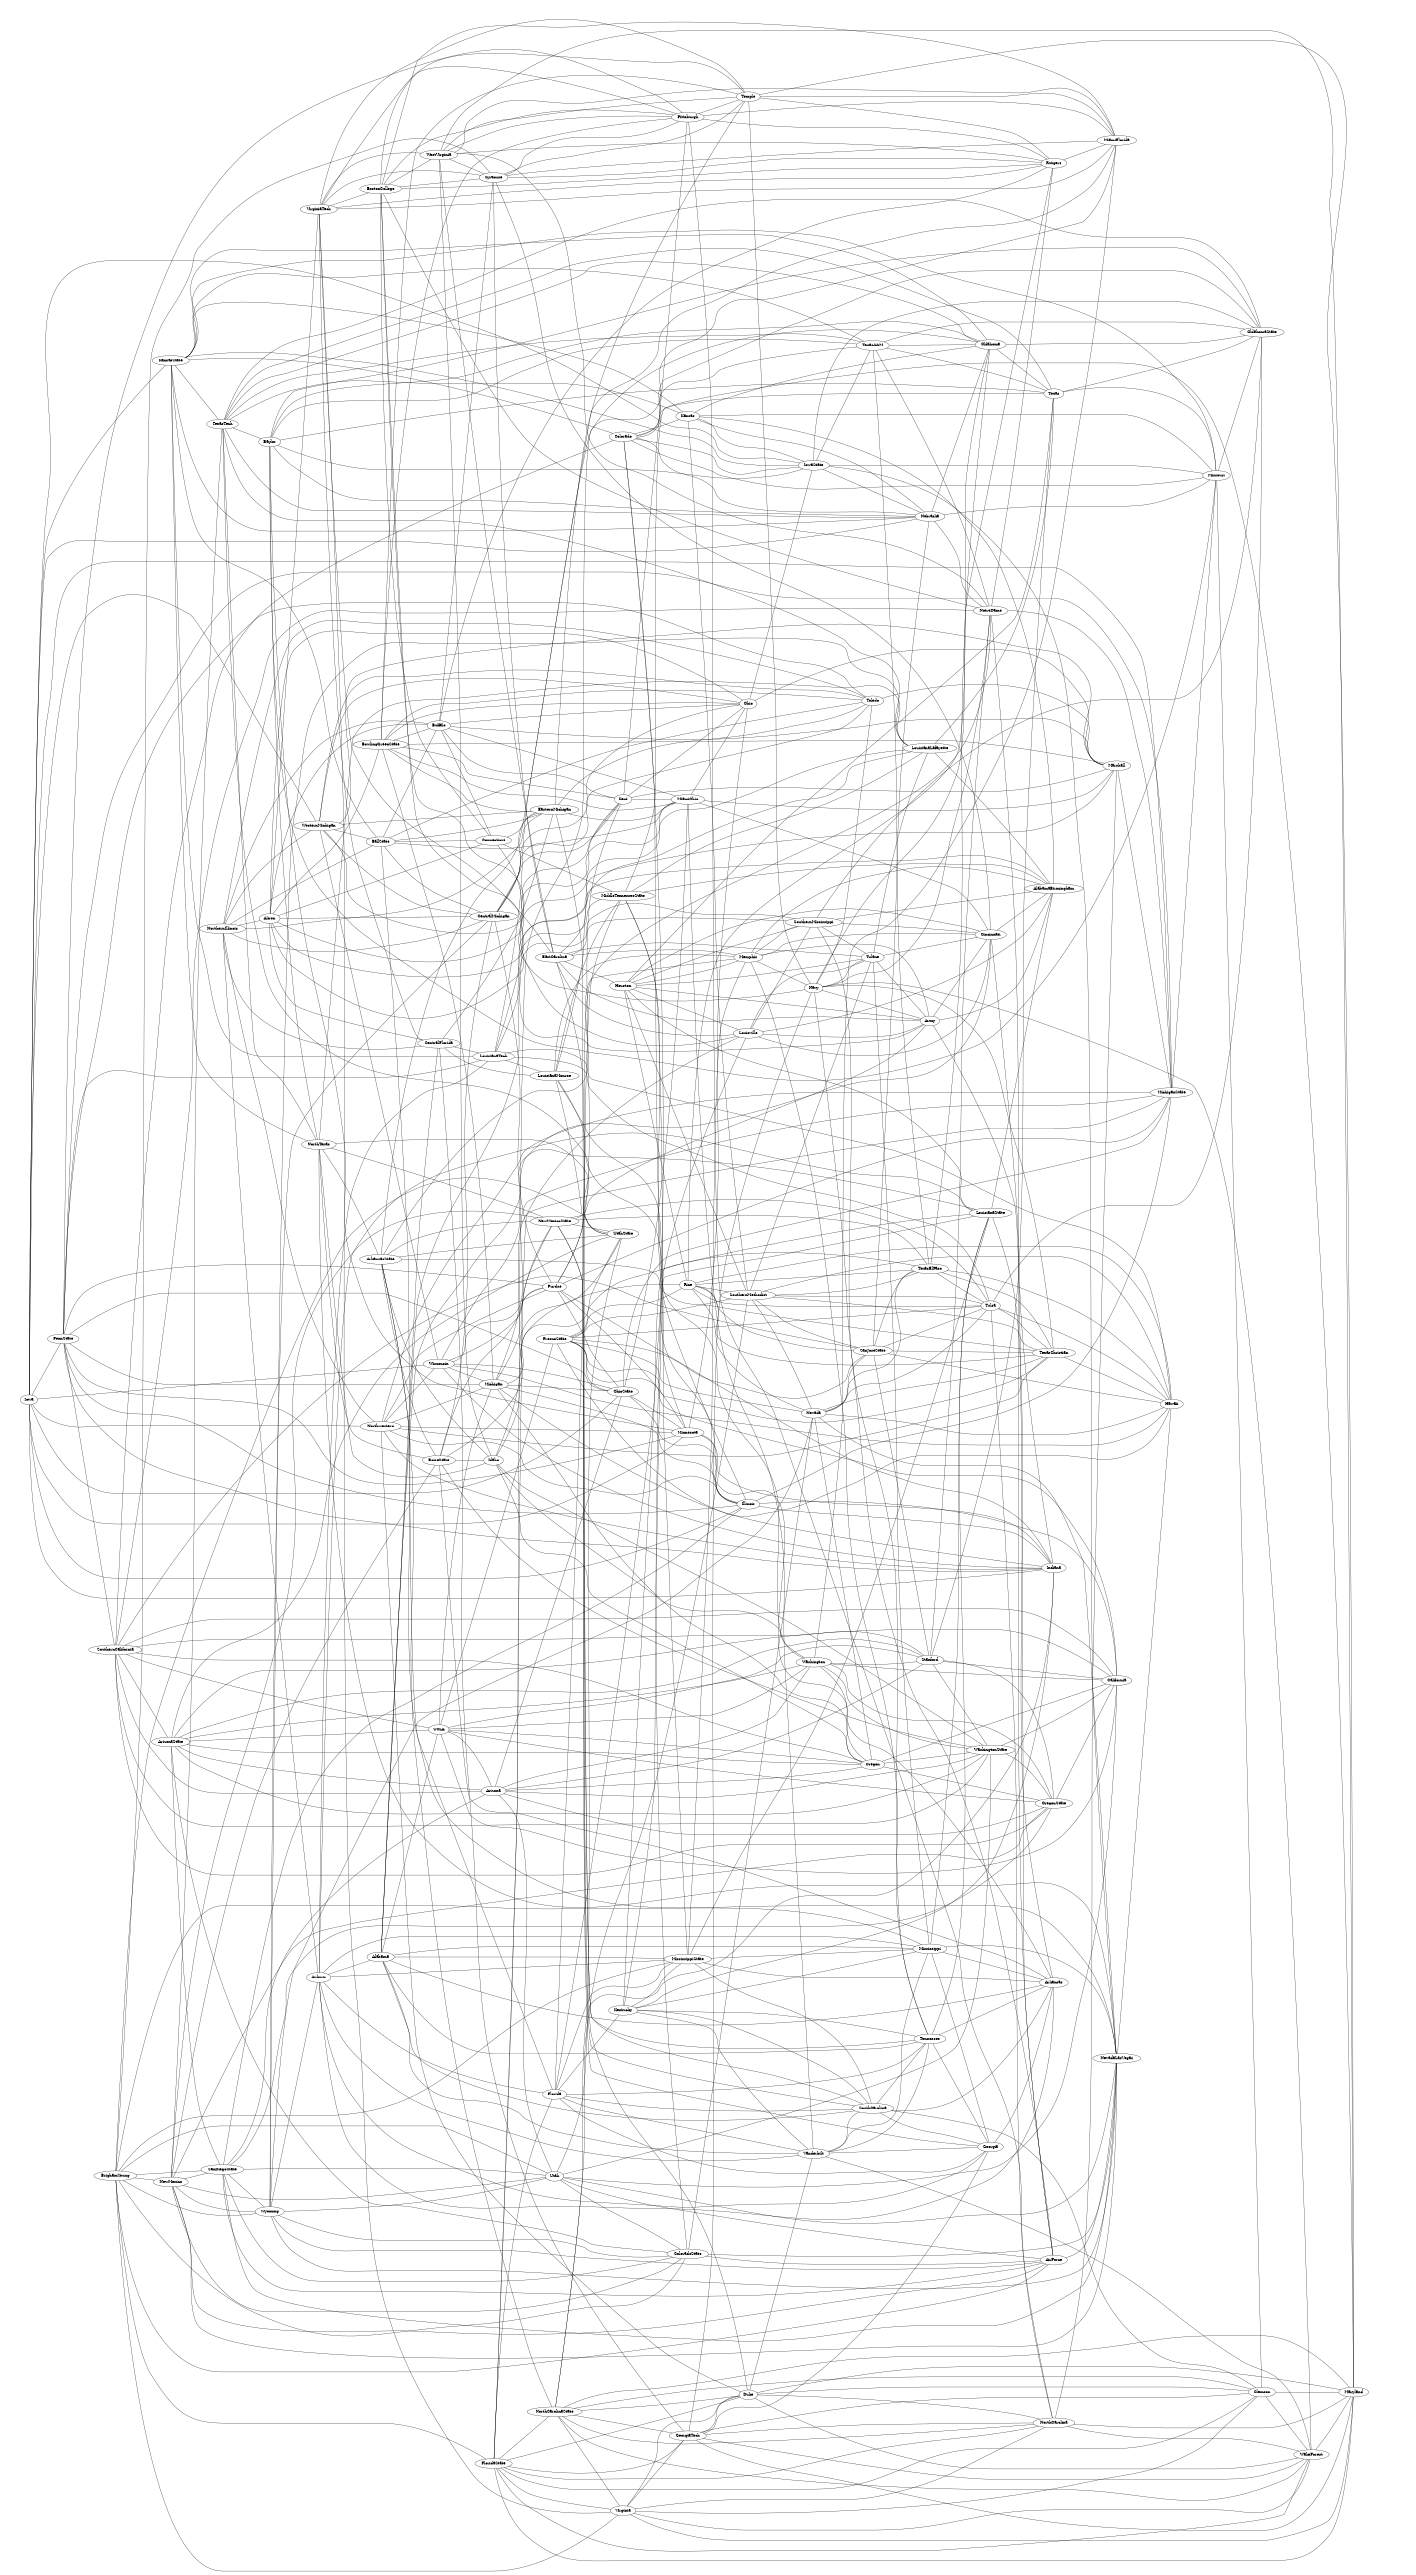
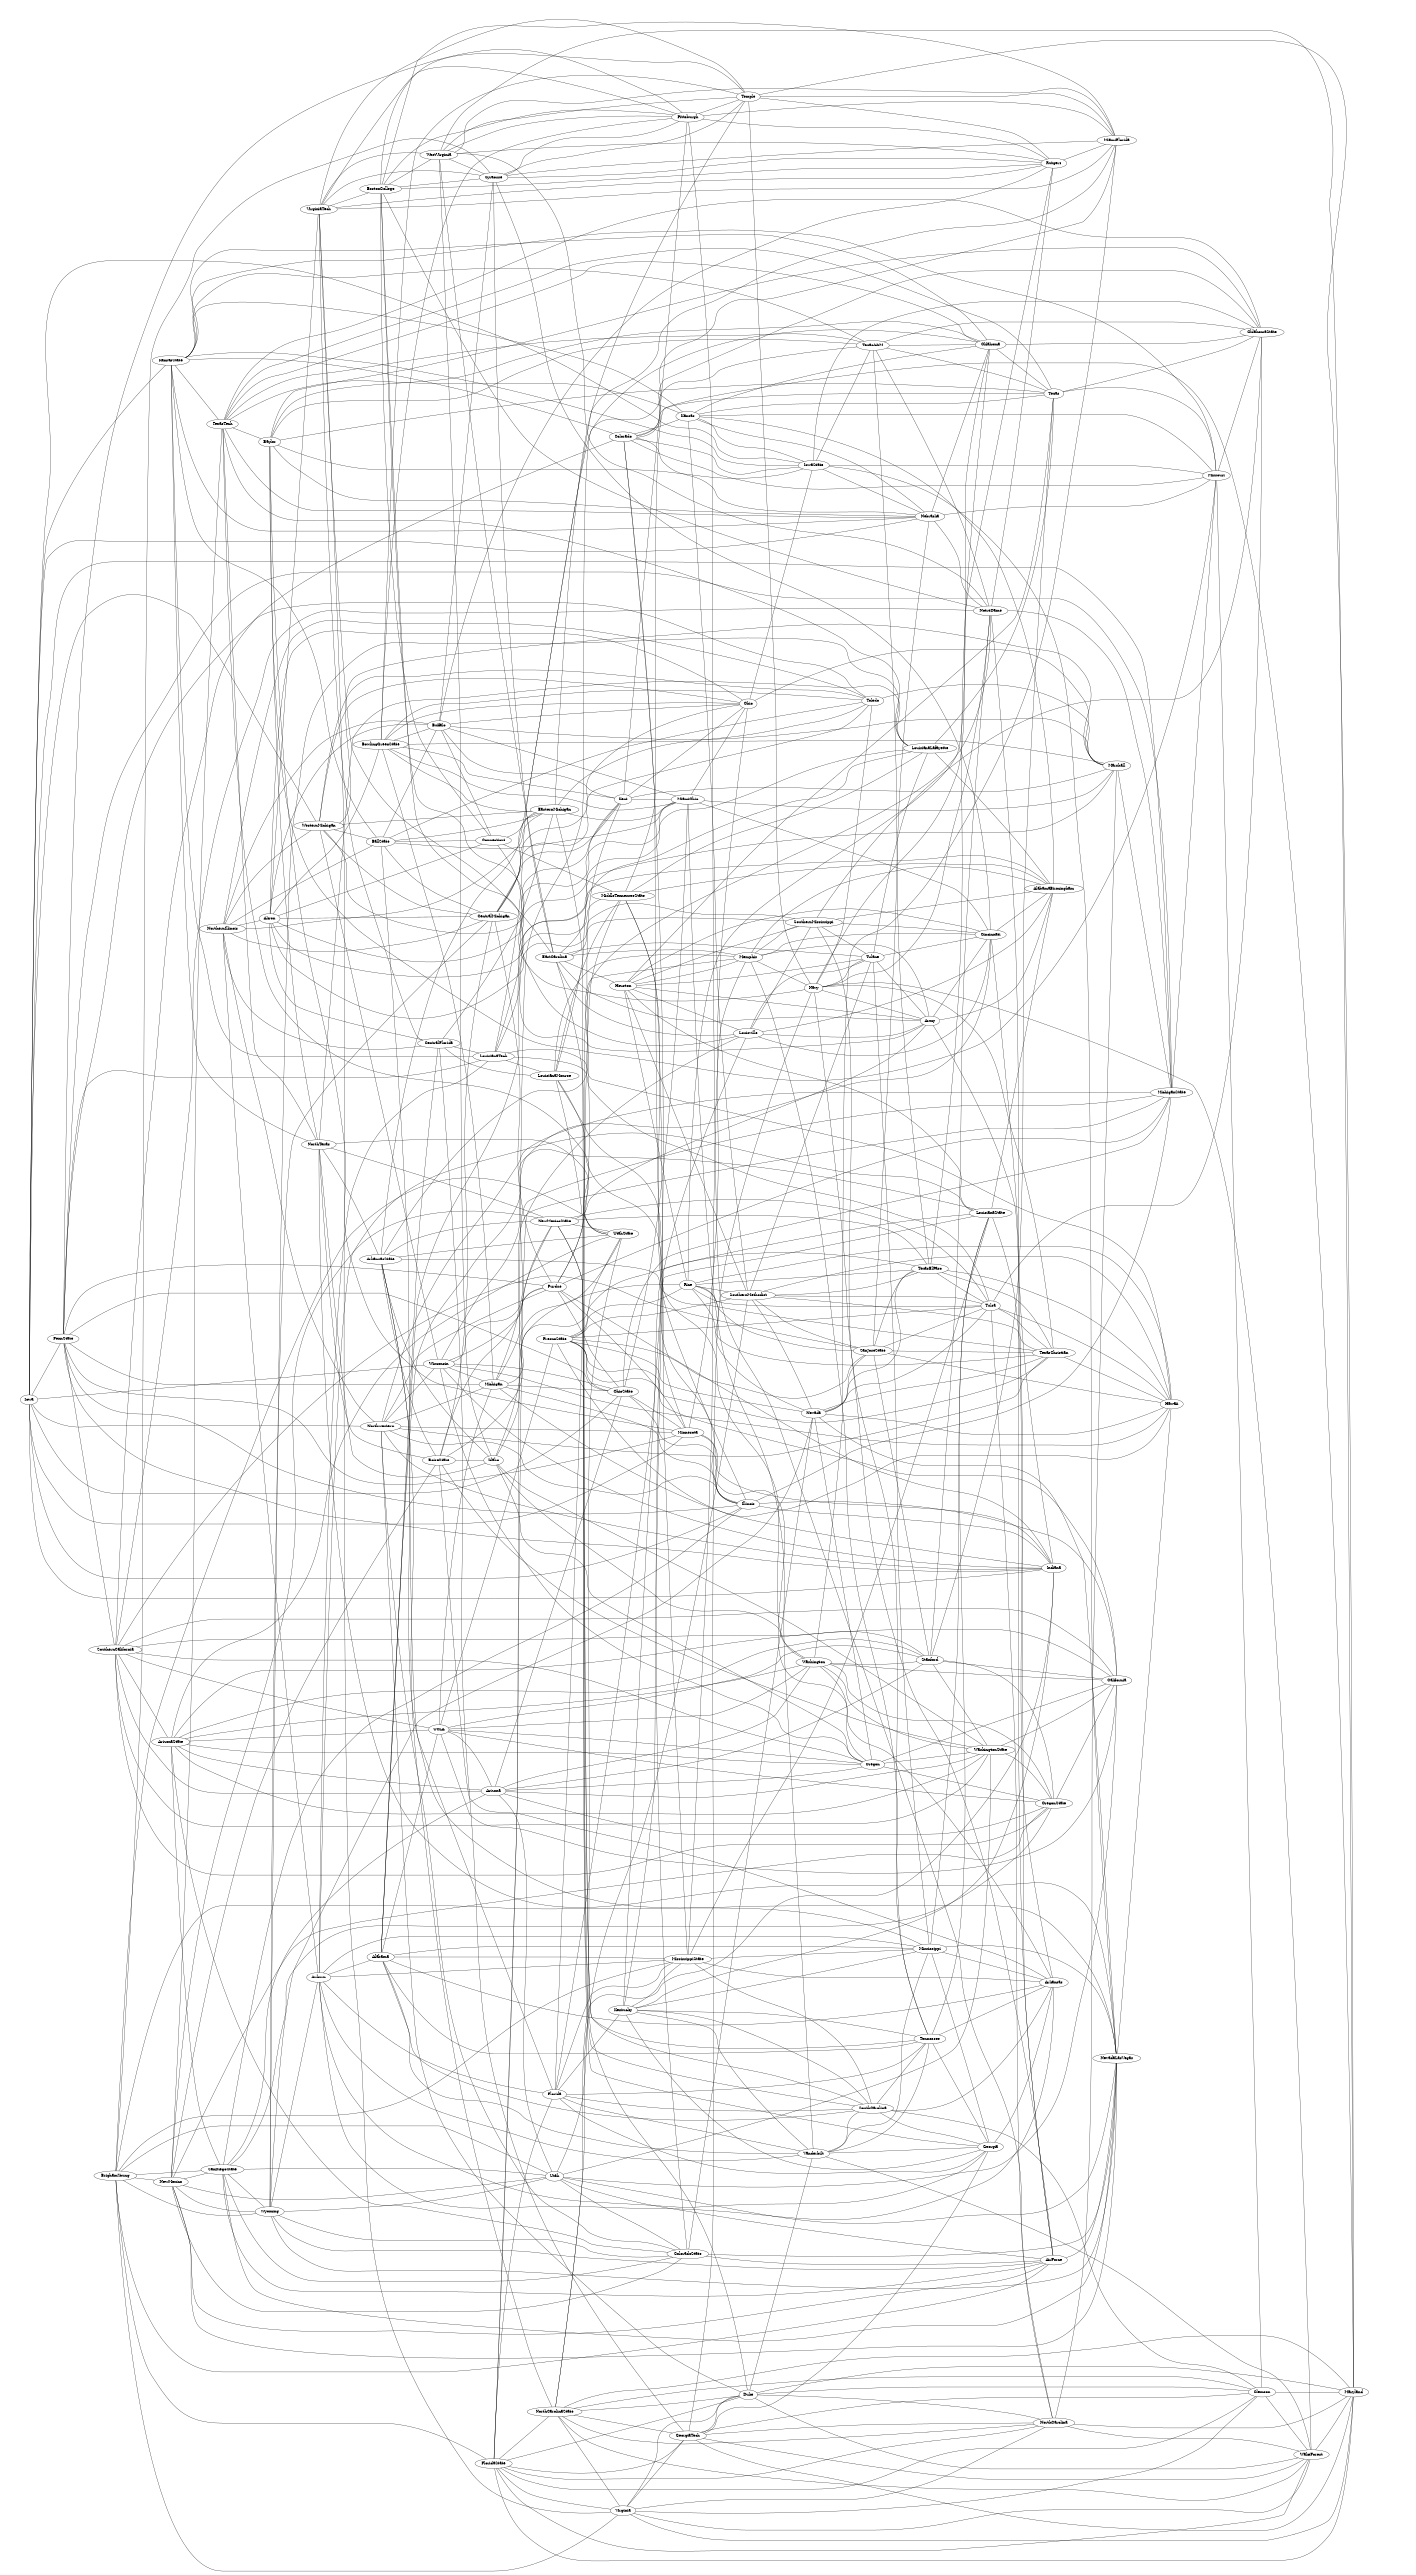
none -> (871, 404)
(675, 1611) -> (592, 1632)
none -> (785, 2161)
(383, 2334) -> (435, 1899)
